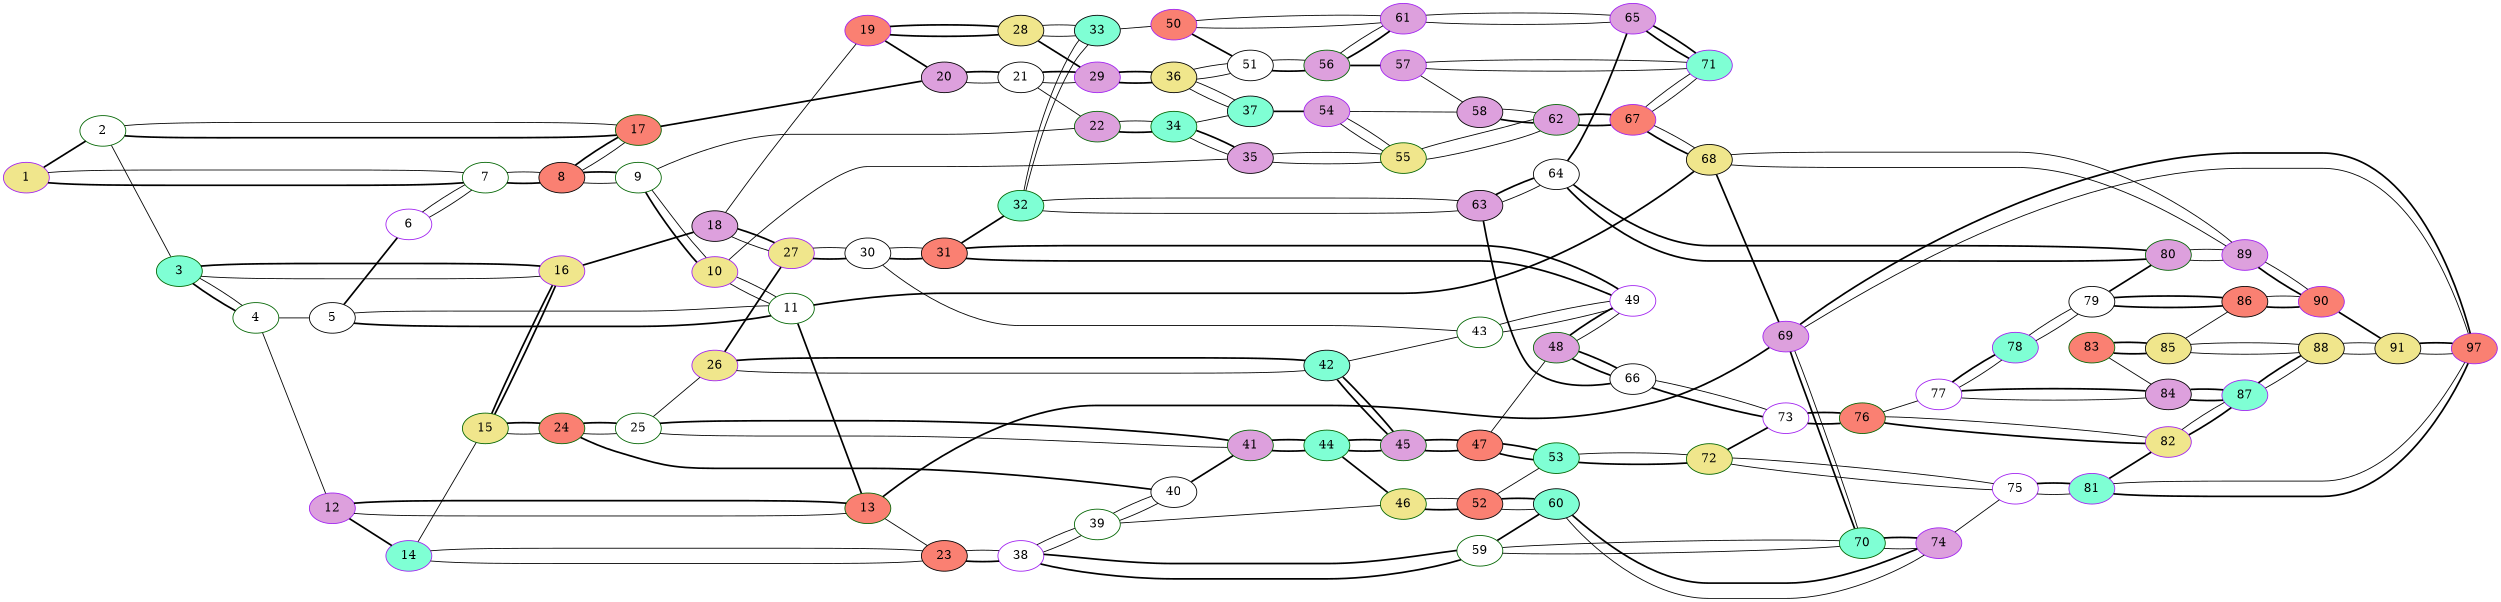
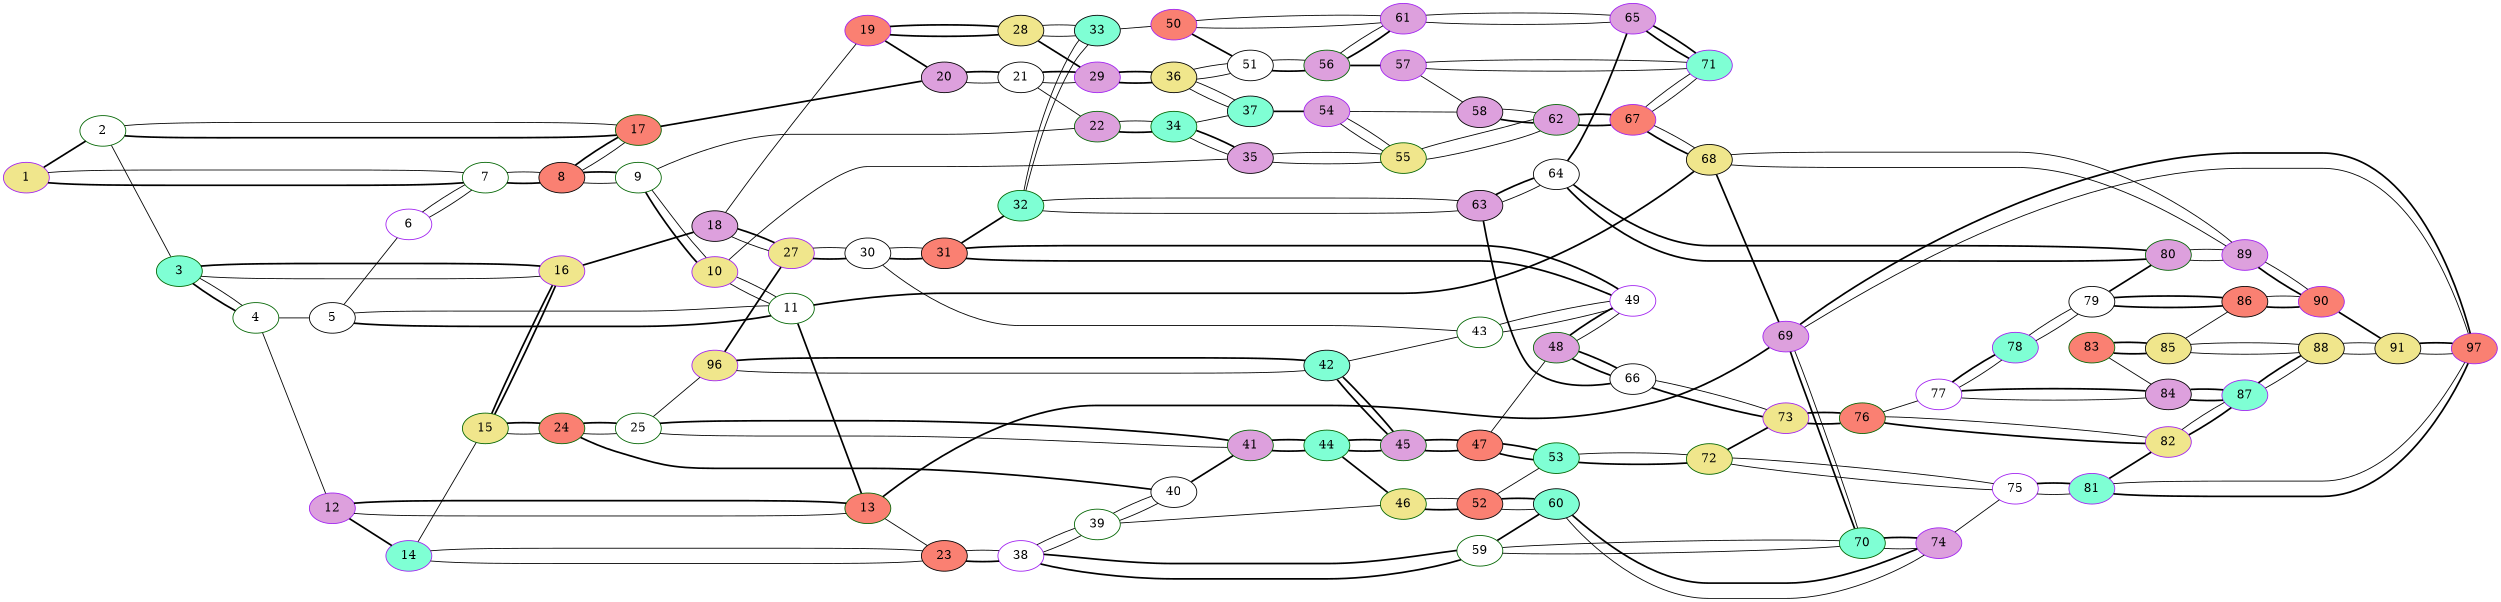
(371, 271) -> (371, 271)
(715, 366) -> (715, 366)
(1786, 418) -> (1786, 418)
